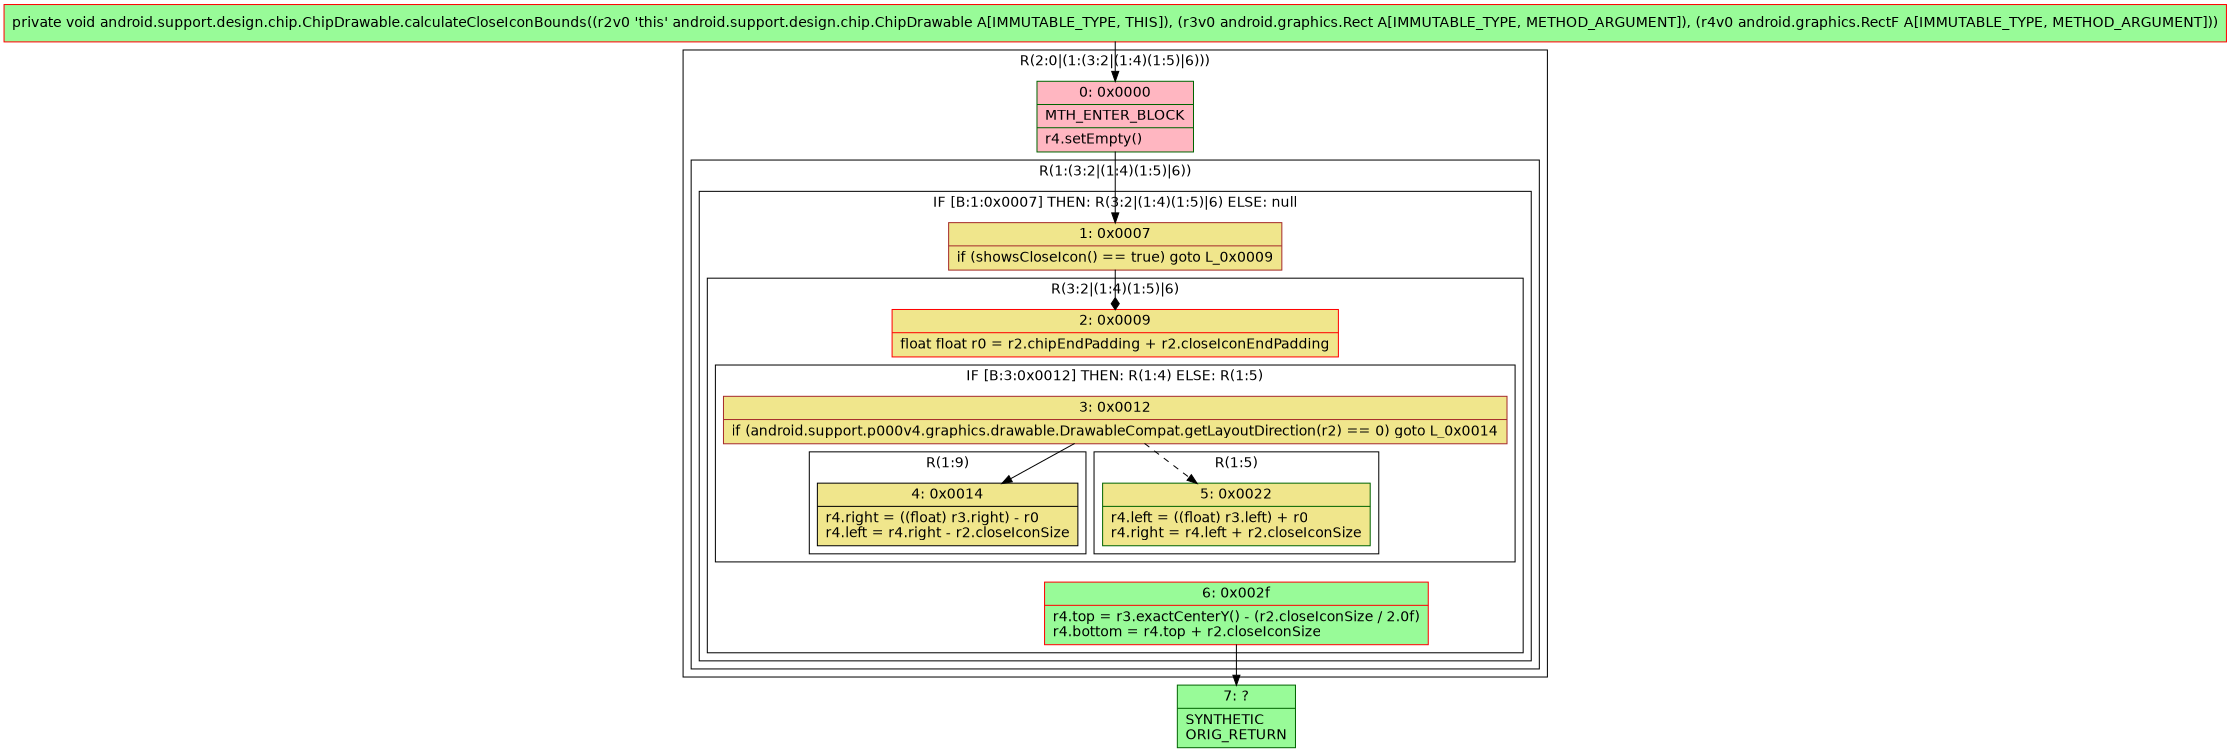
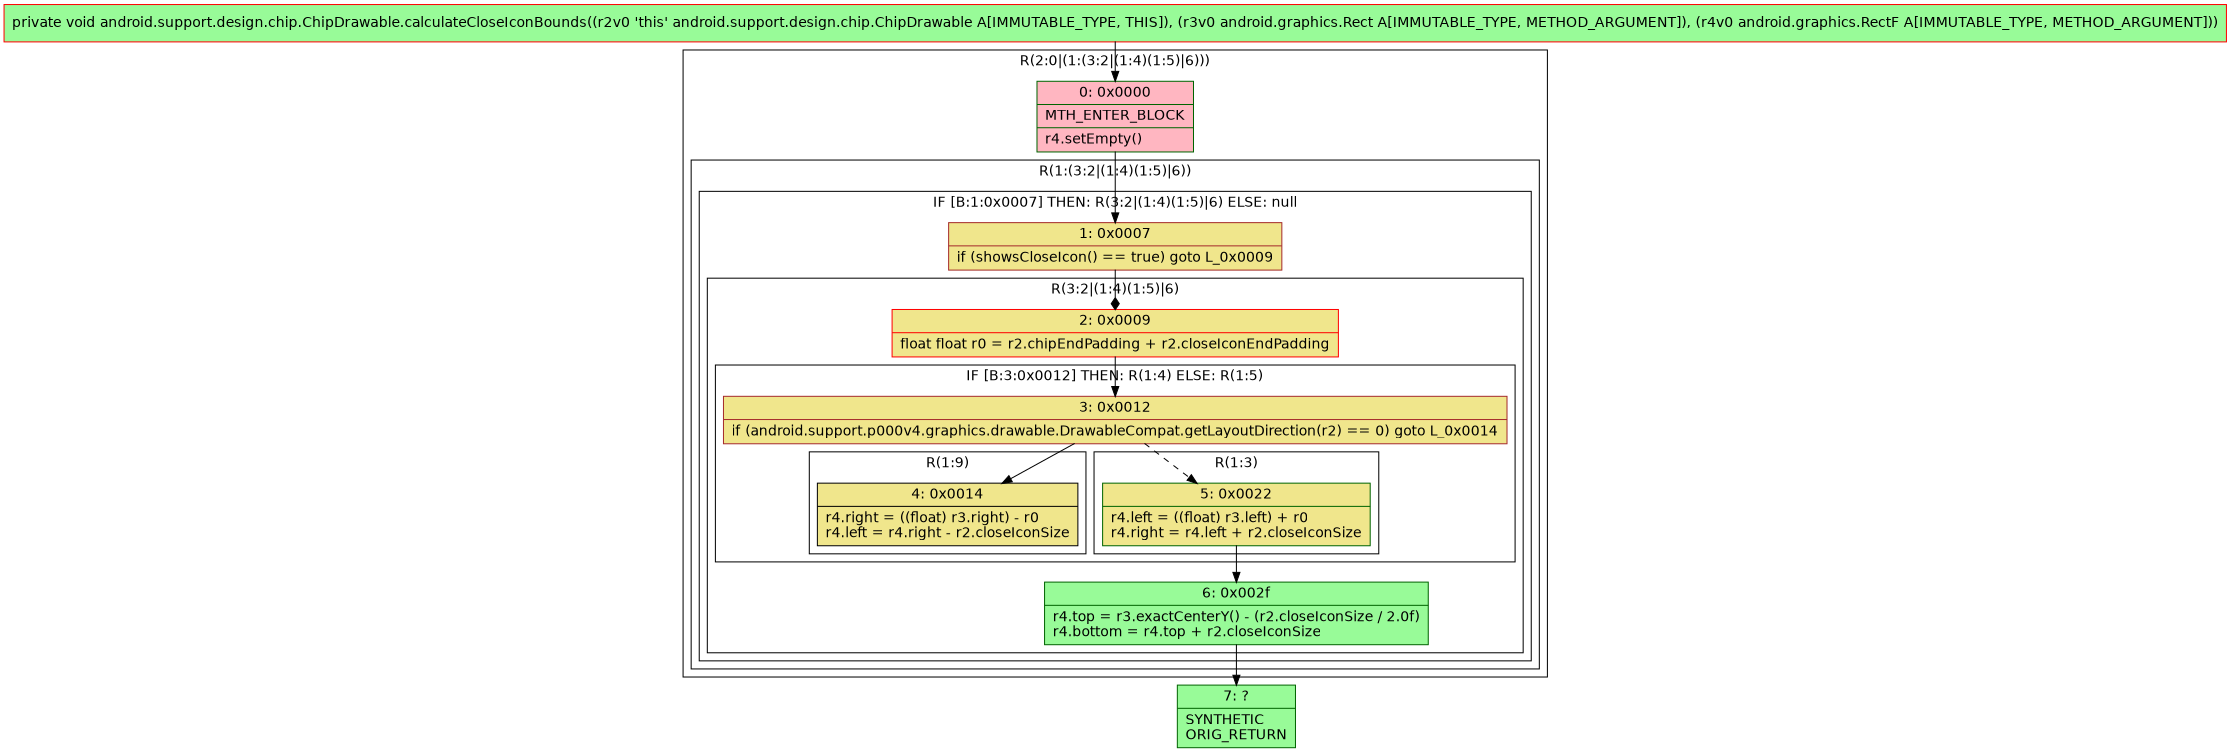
none -> (1115, 371)
(1236, 463) -> (1236, 463)
none -> (1236, 559)
(1236, 613) -> (1236, 613)
